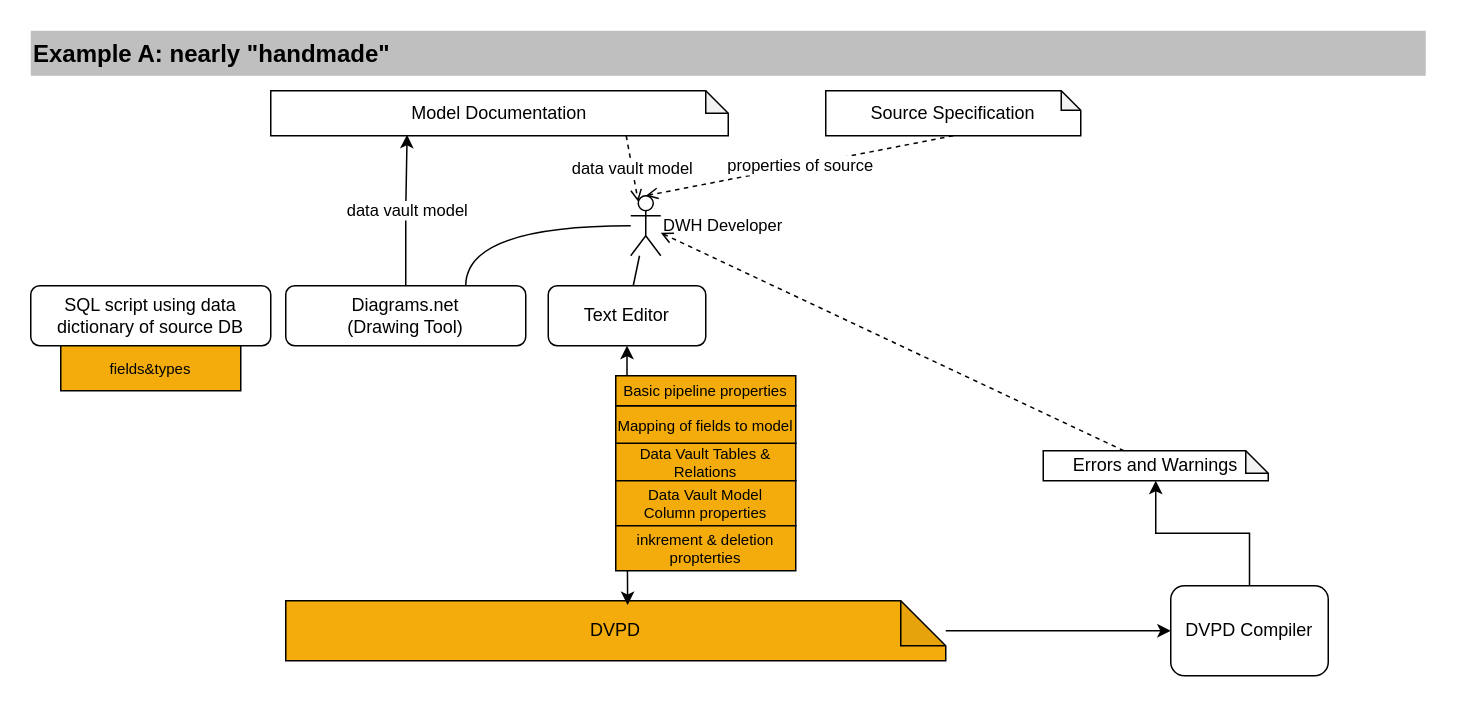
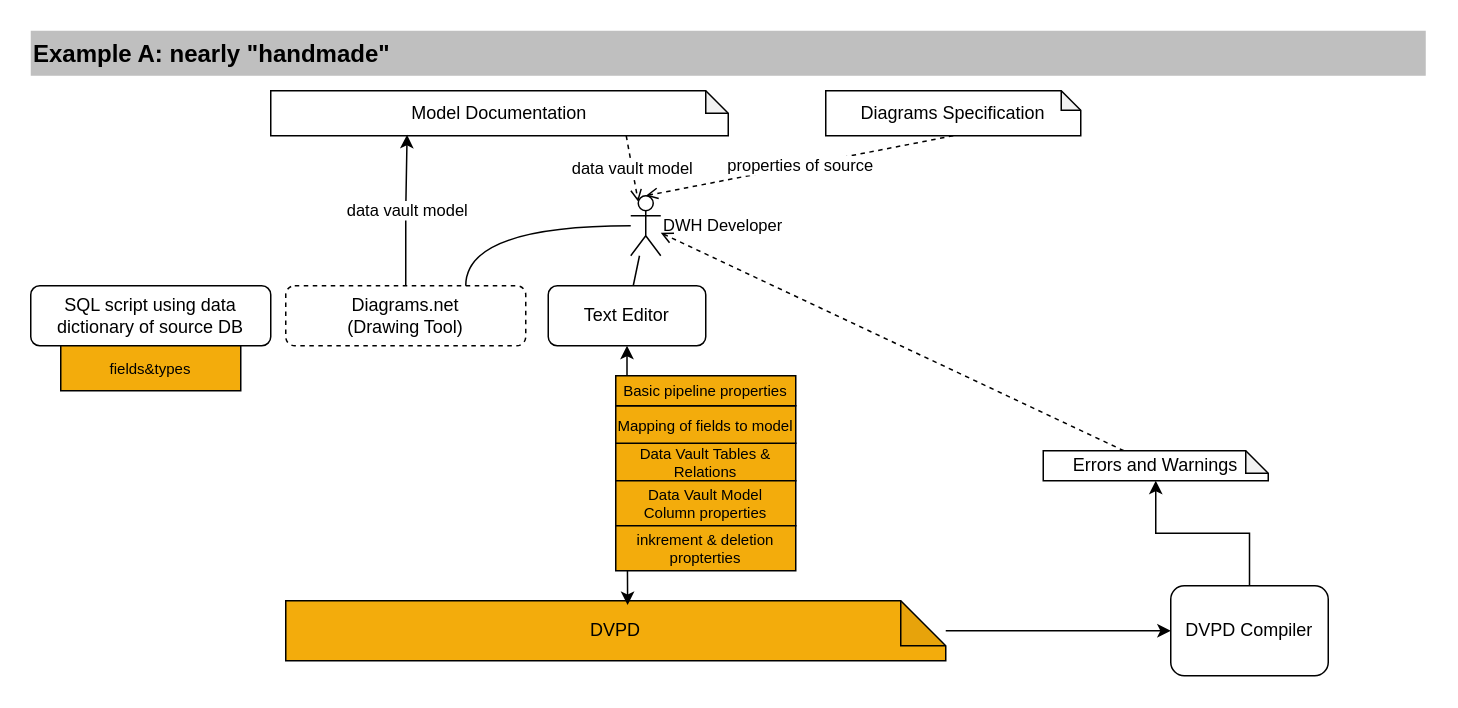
(953, 113) -> (953, 113)
(406, 316) -> (406, 316)
